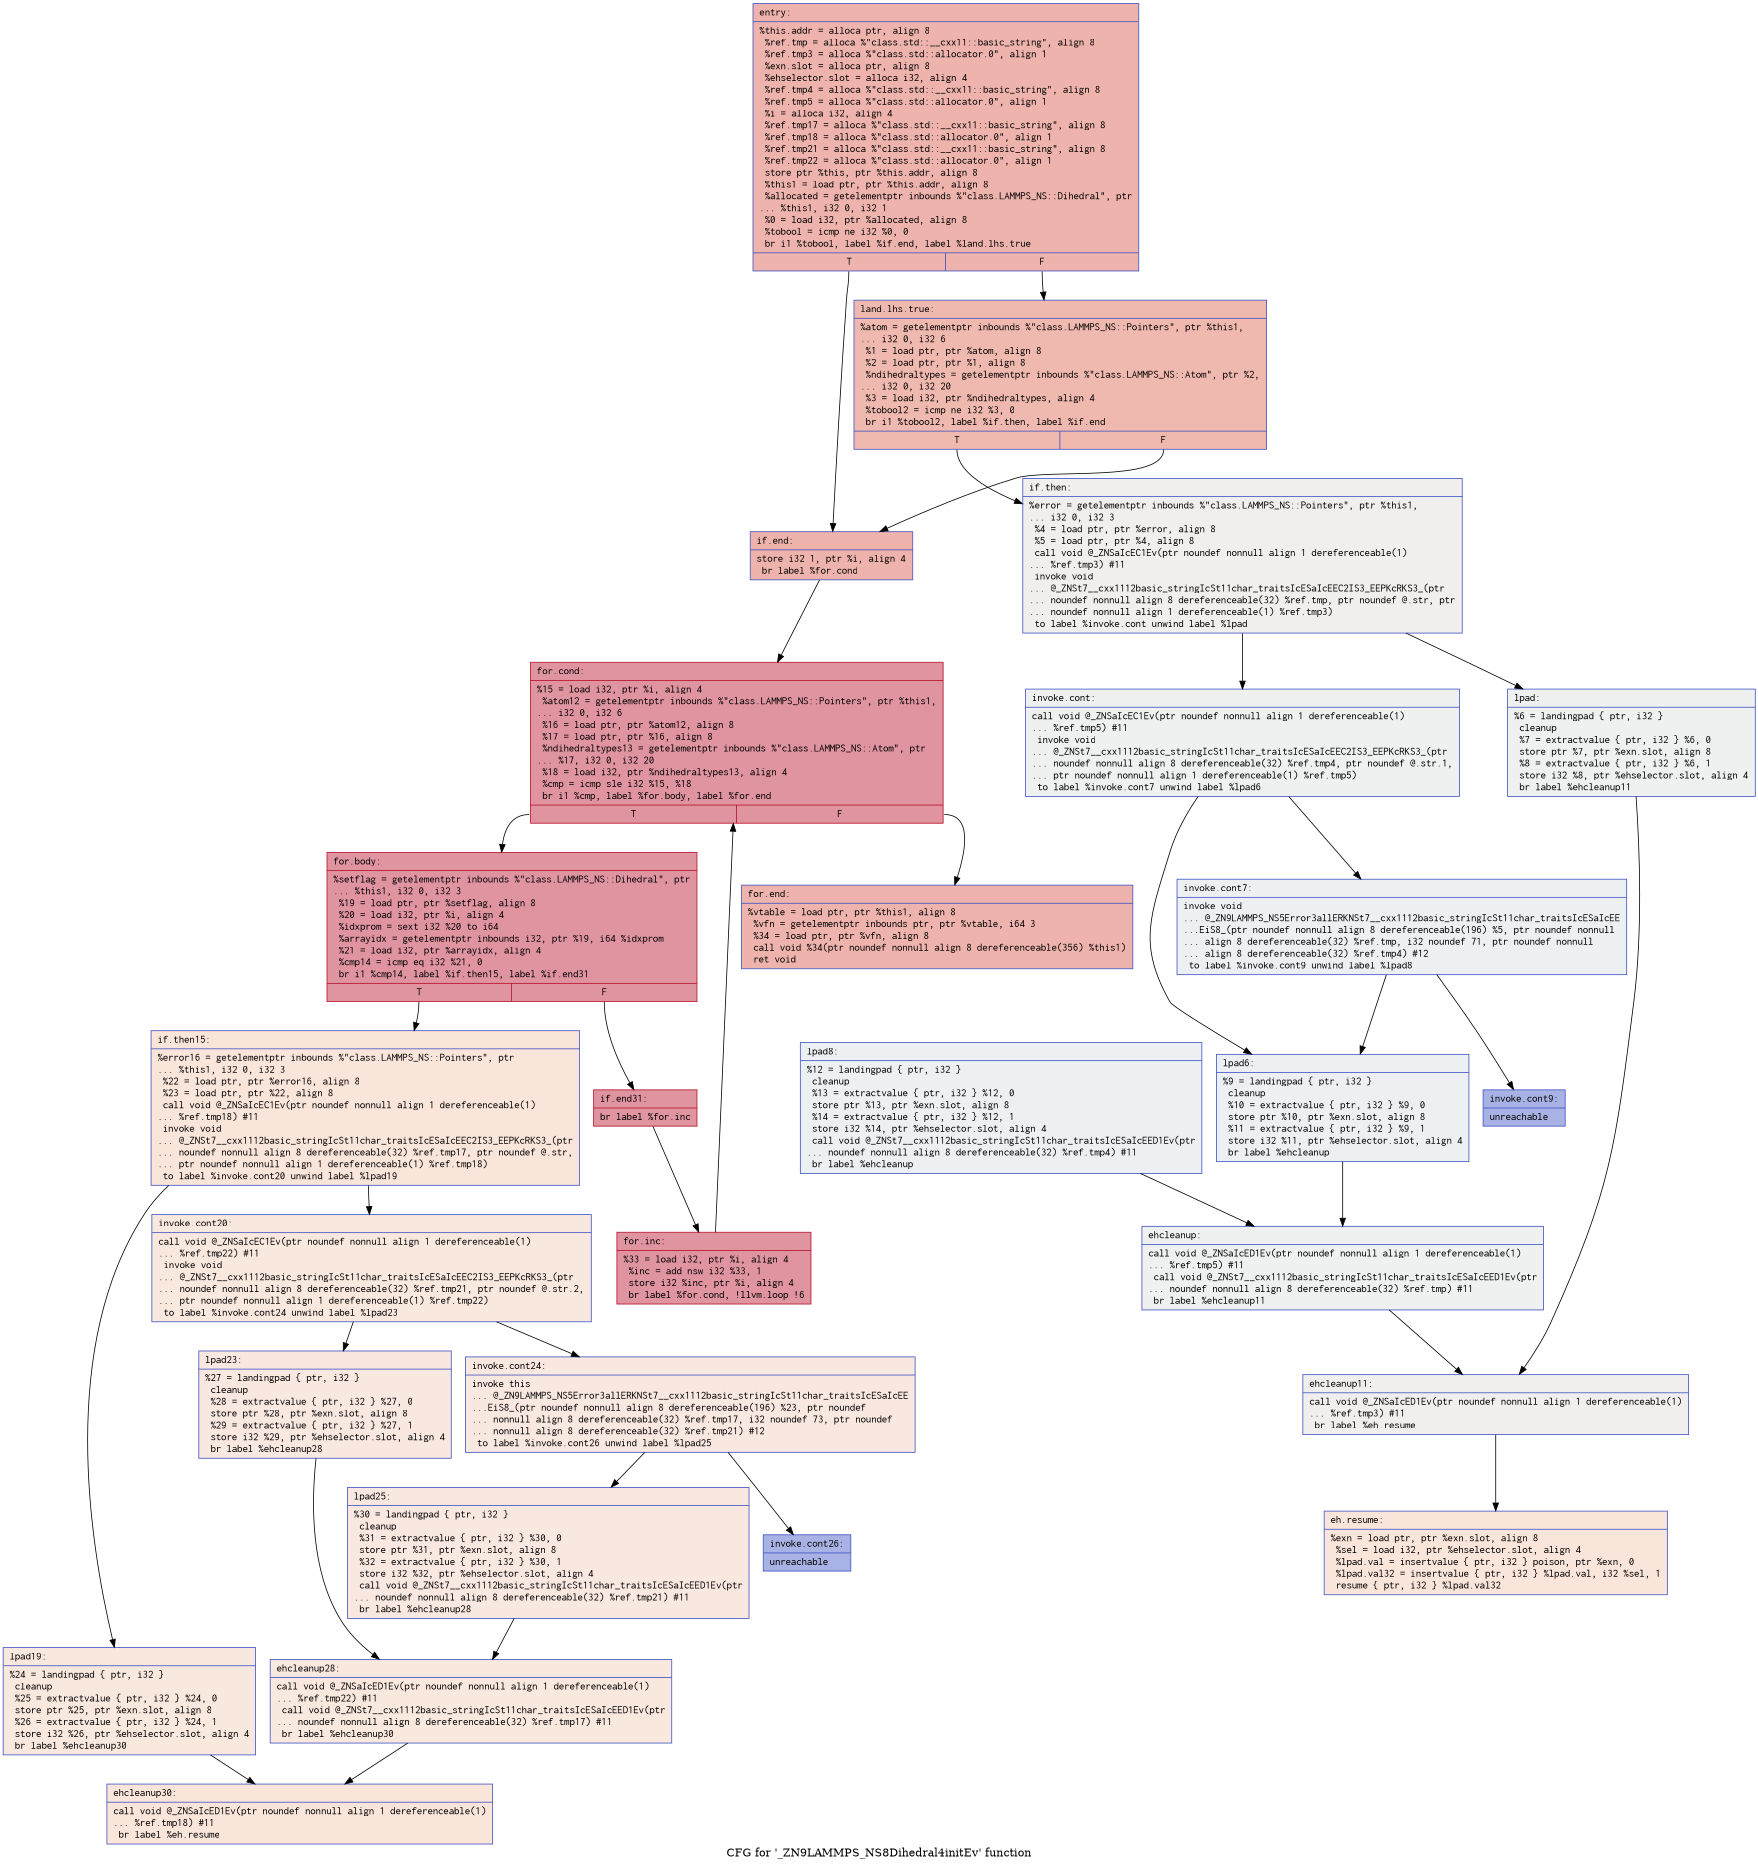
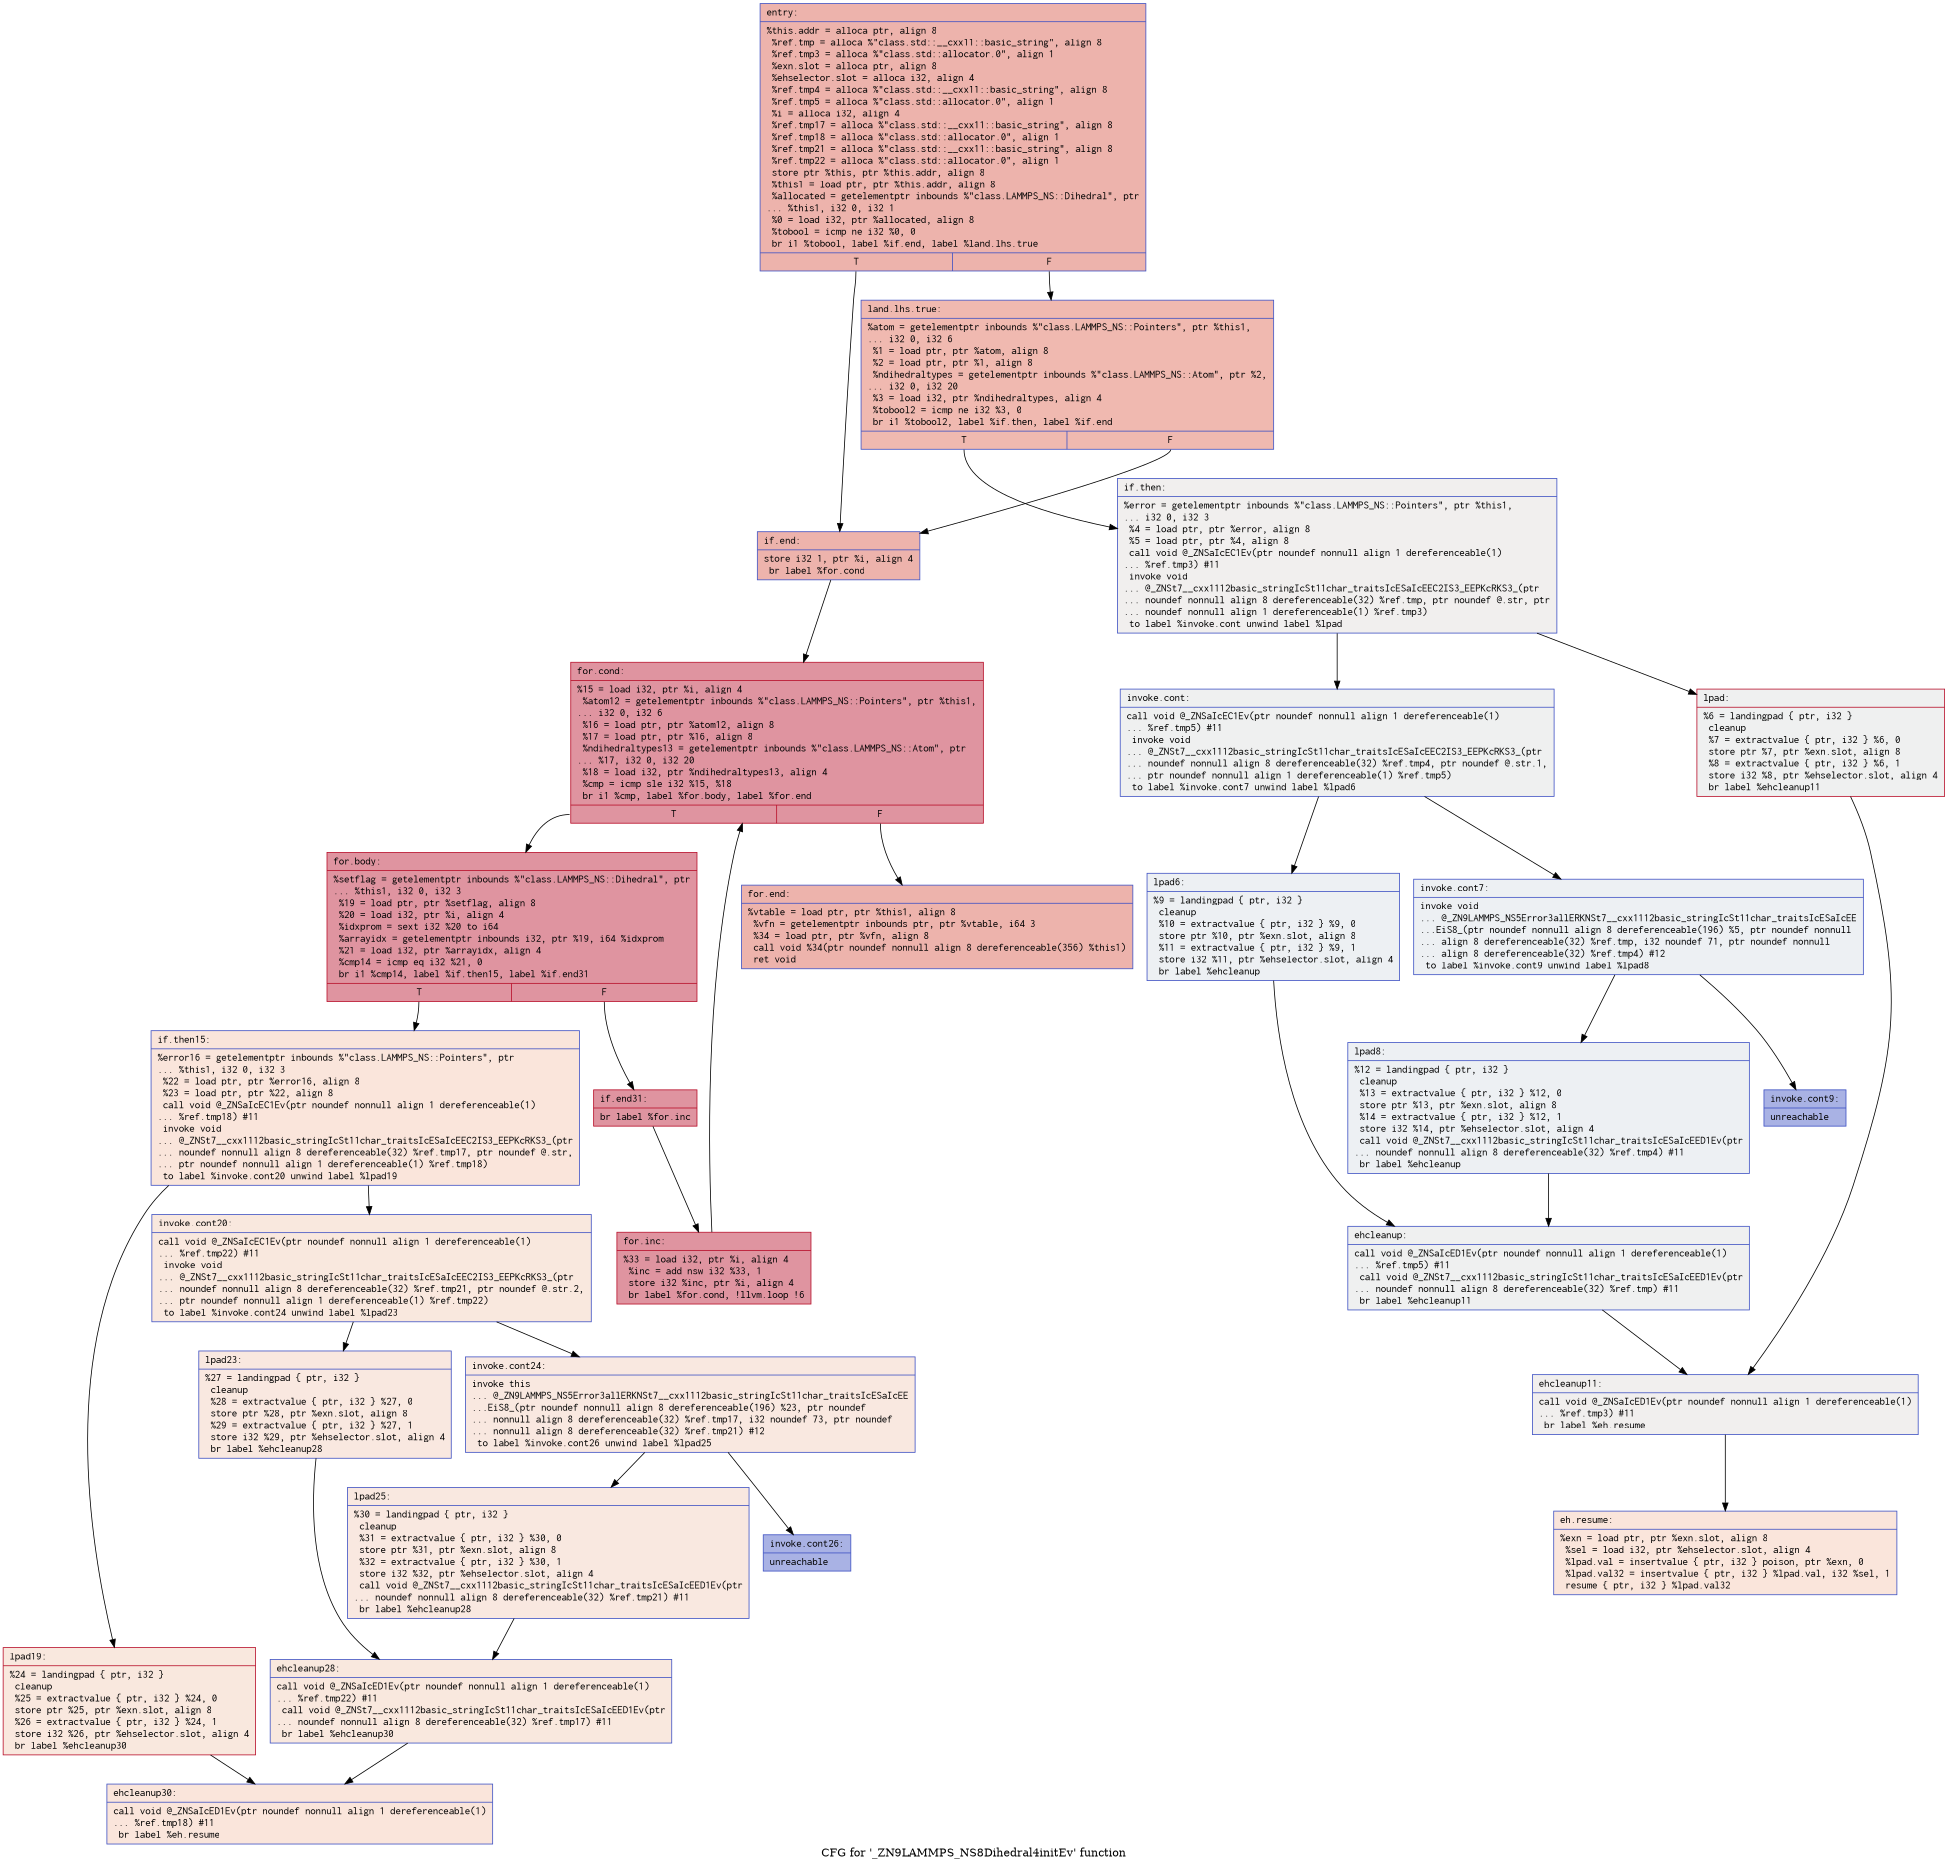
(1631, 743) -> (1821, 743)
(1375, 1011) -> (1600, 1005)
(129, 1701) -> (129, 1701)
